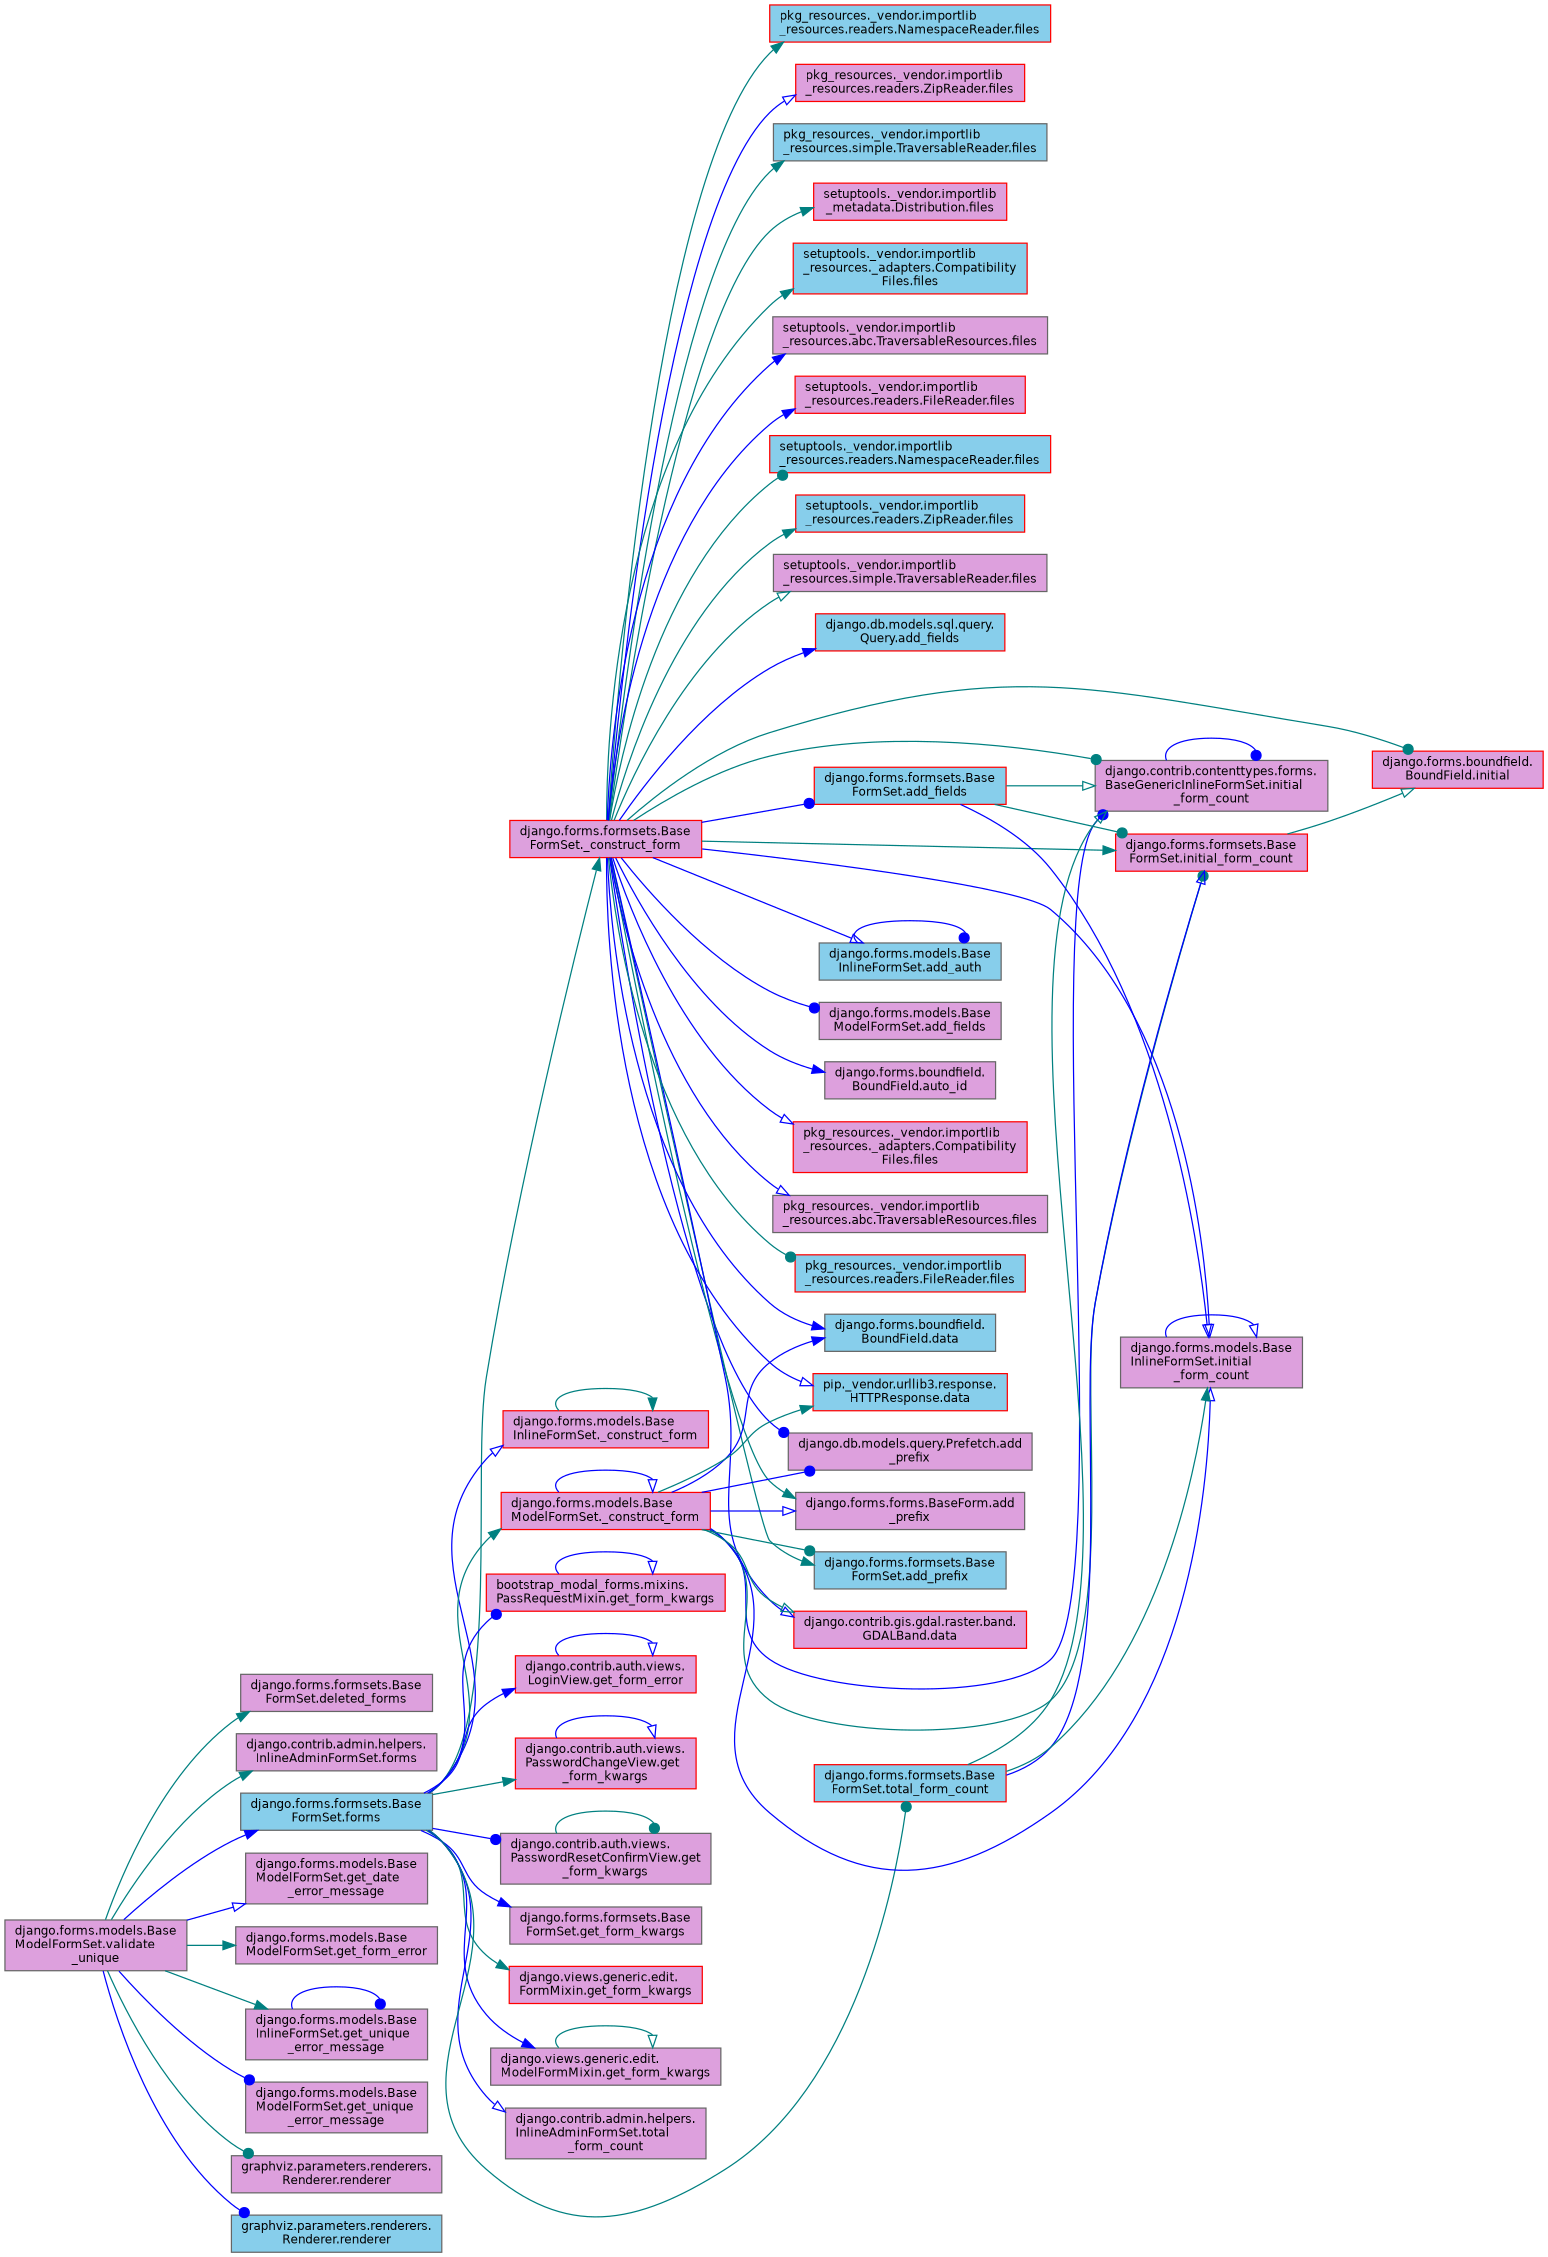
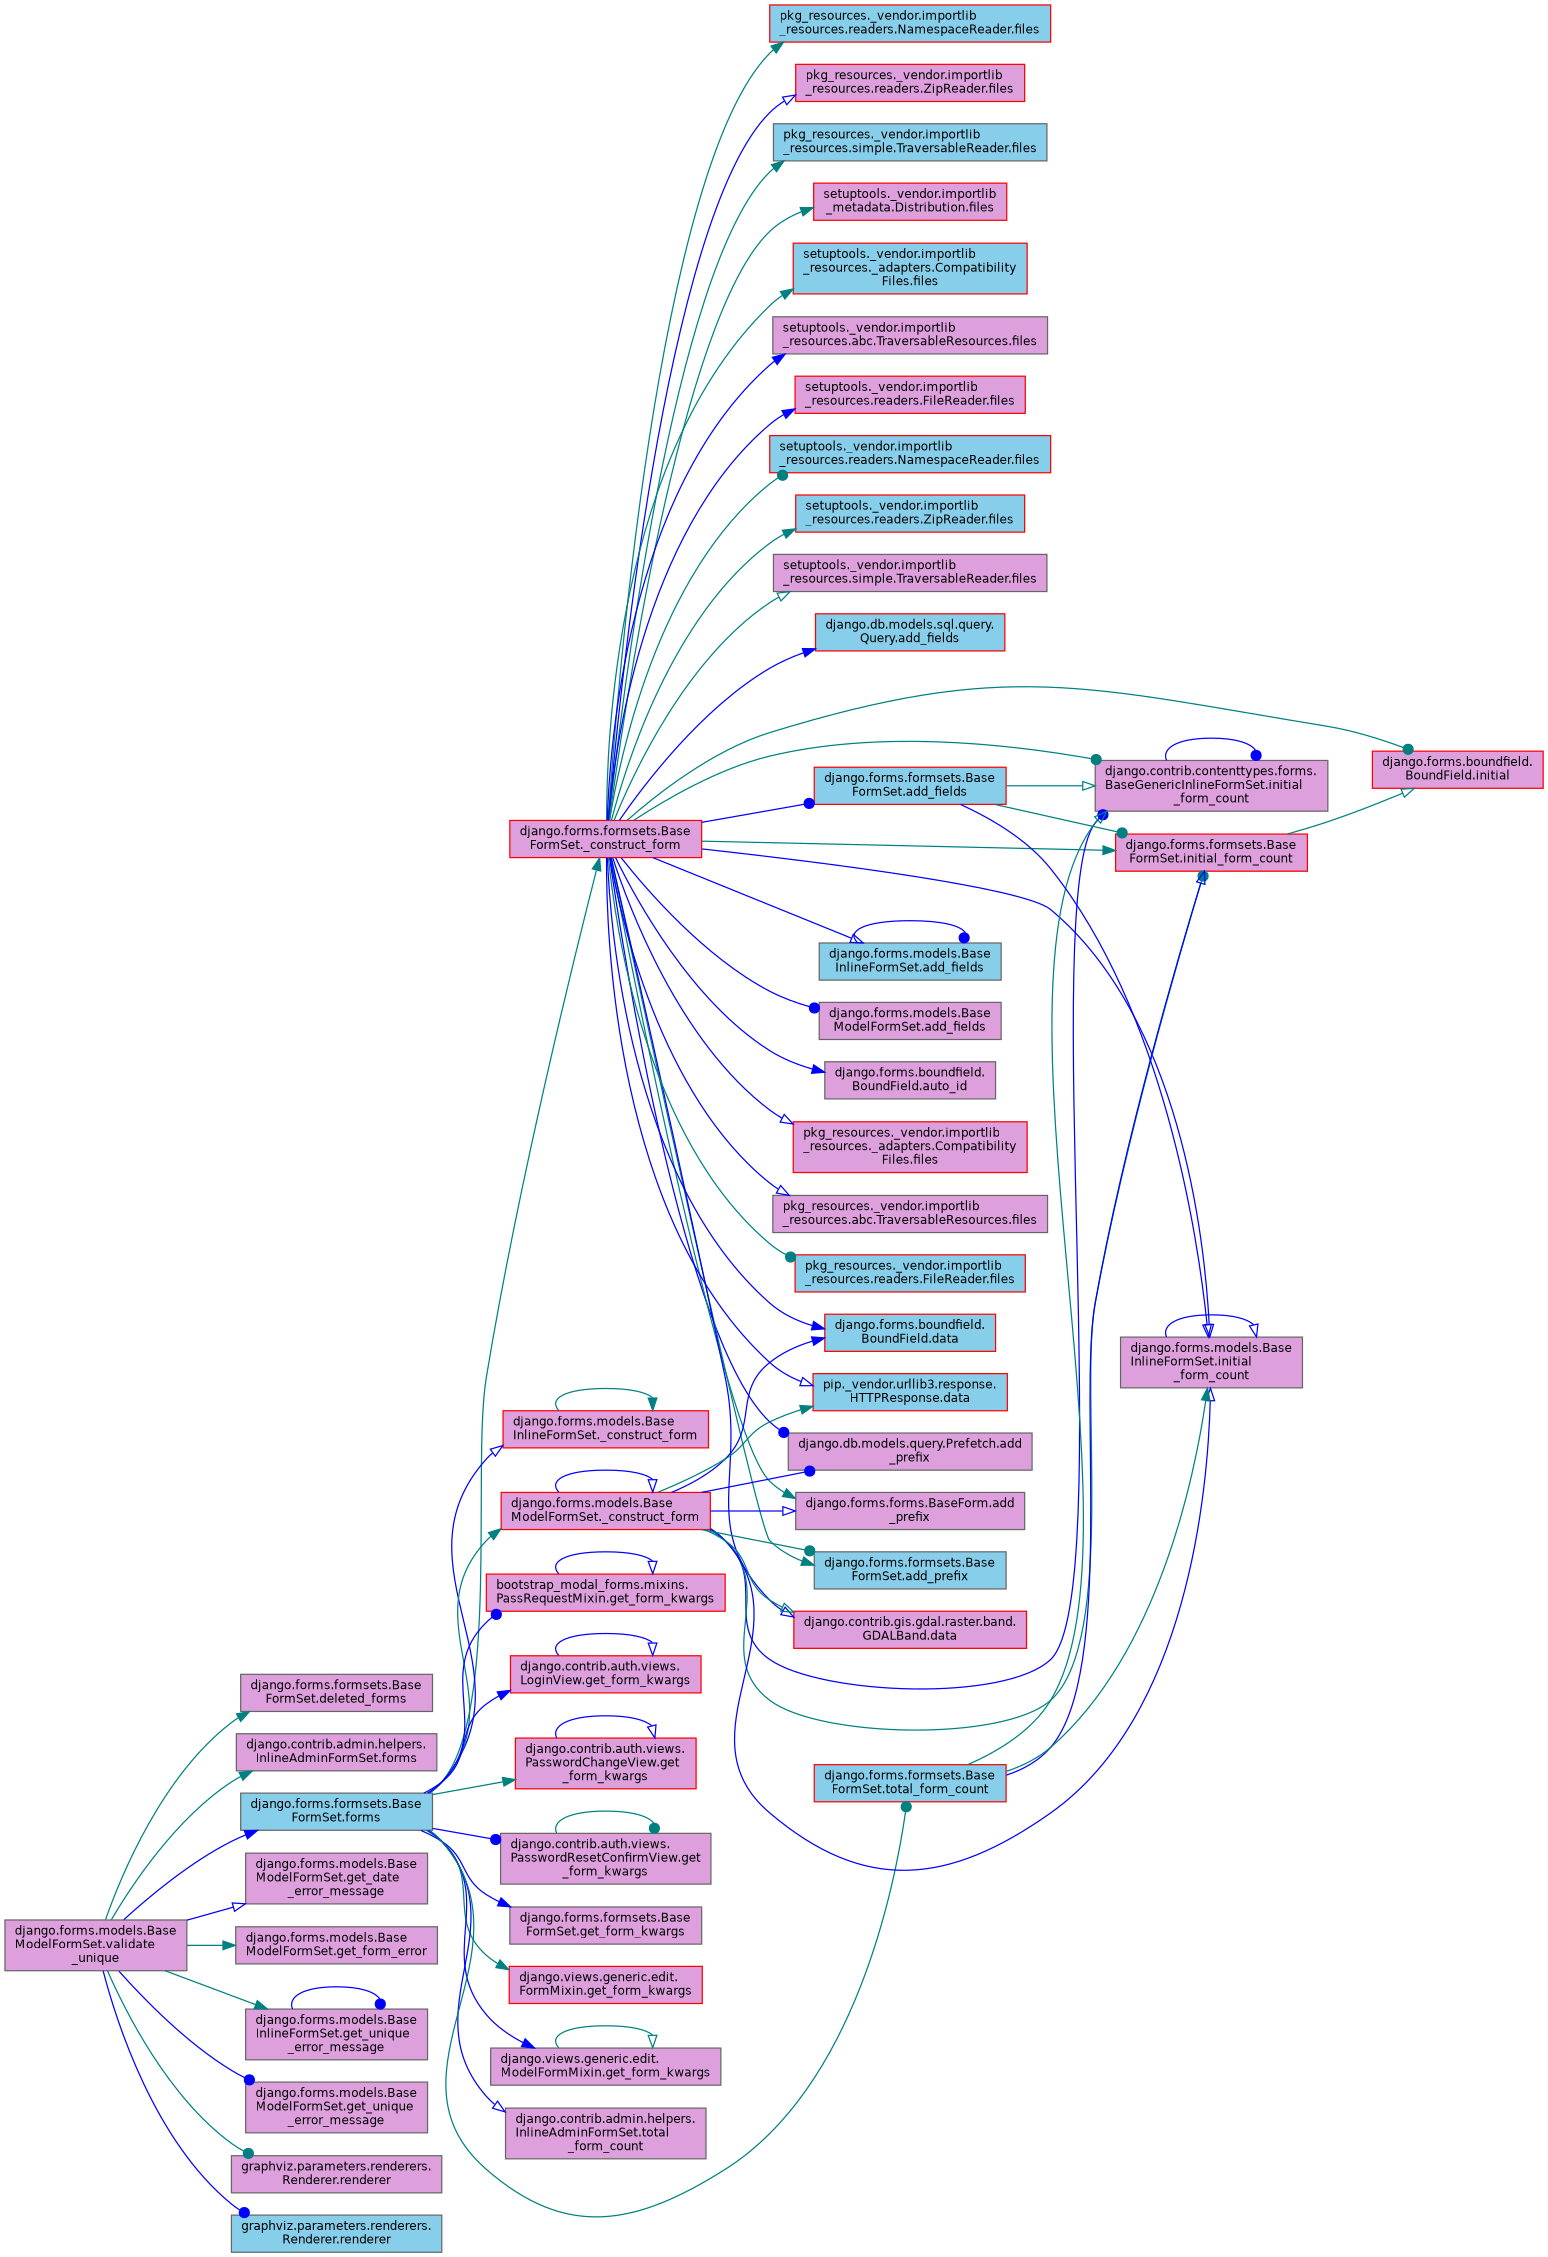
(910, 962) -> (910, 962)
(910, 1333) -> (910, 1333)
(606, 1674) -> (606, 1674)
